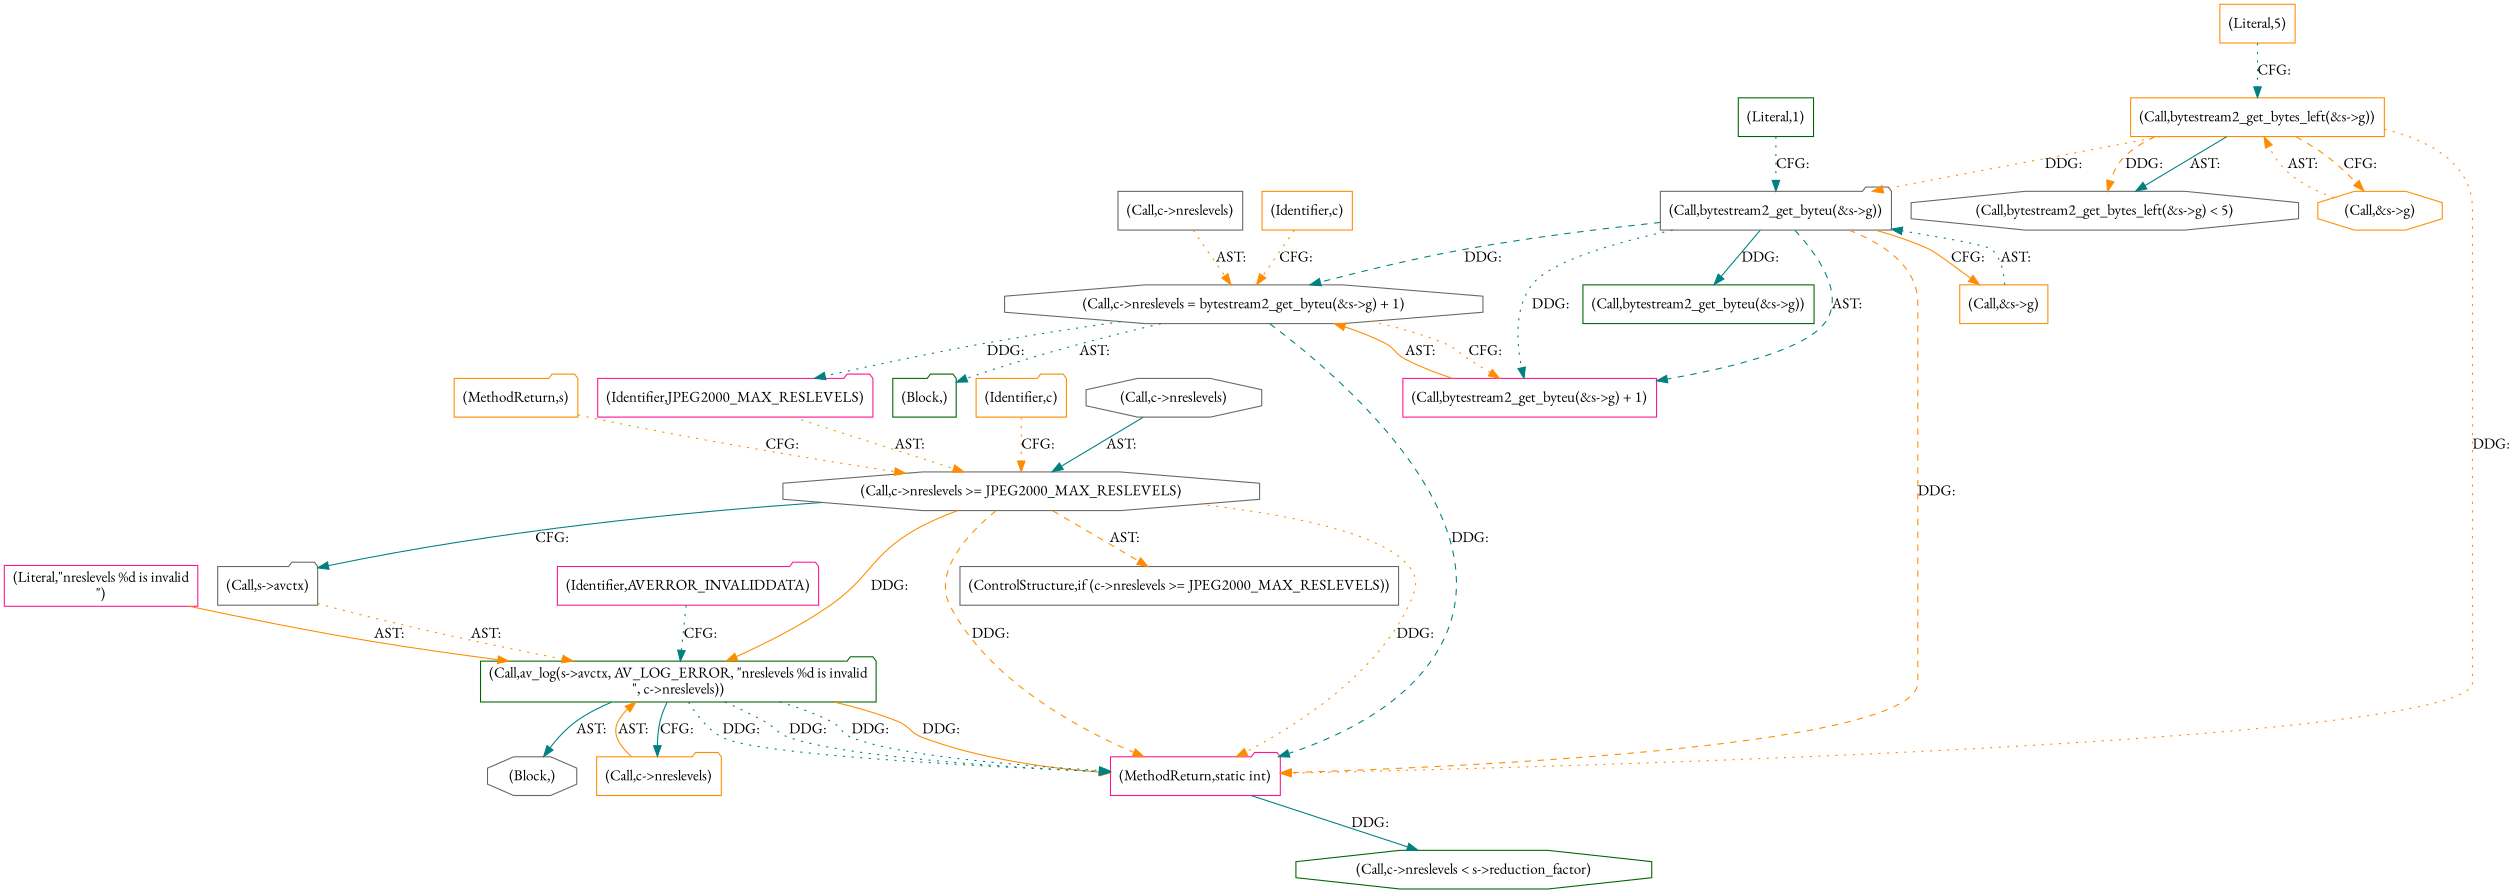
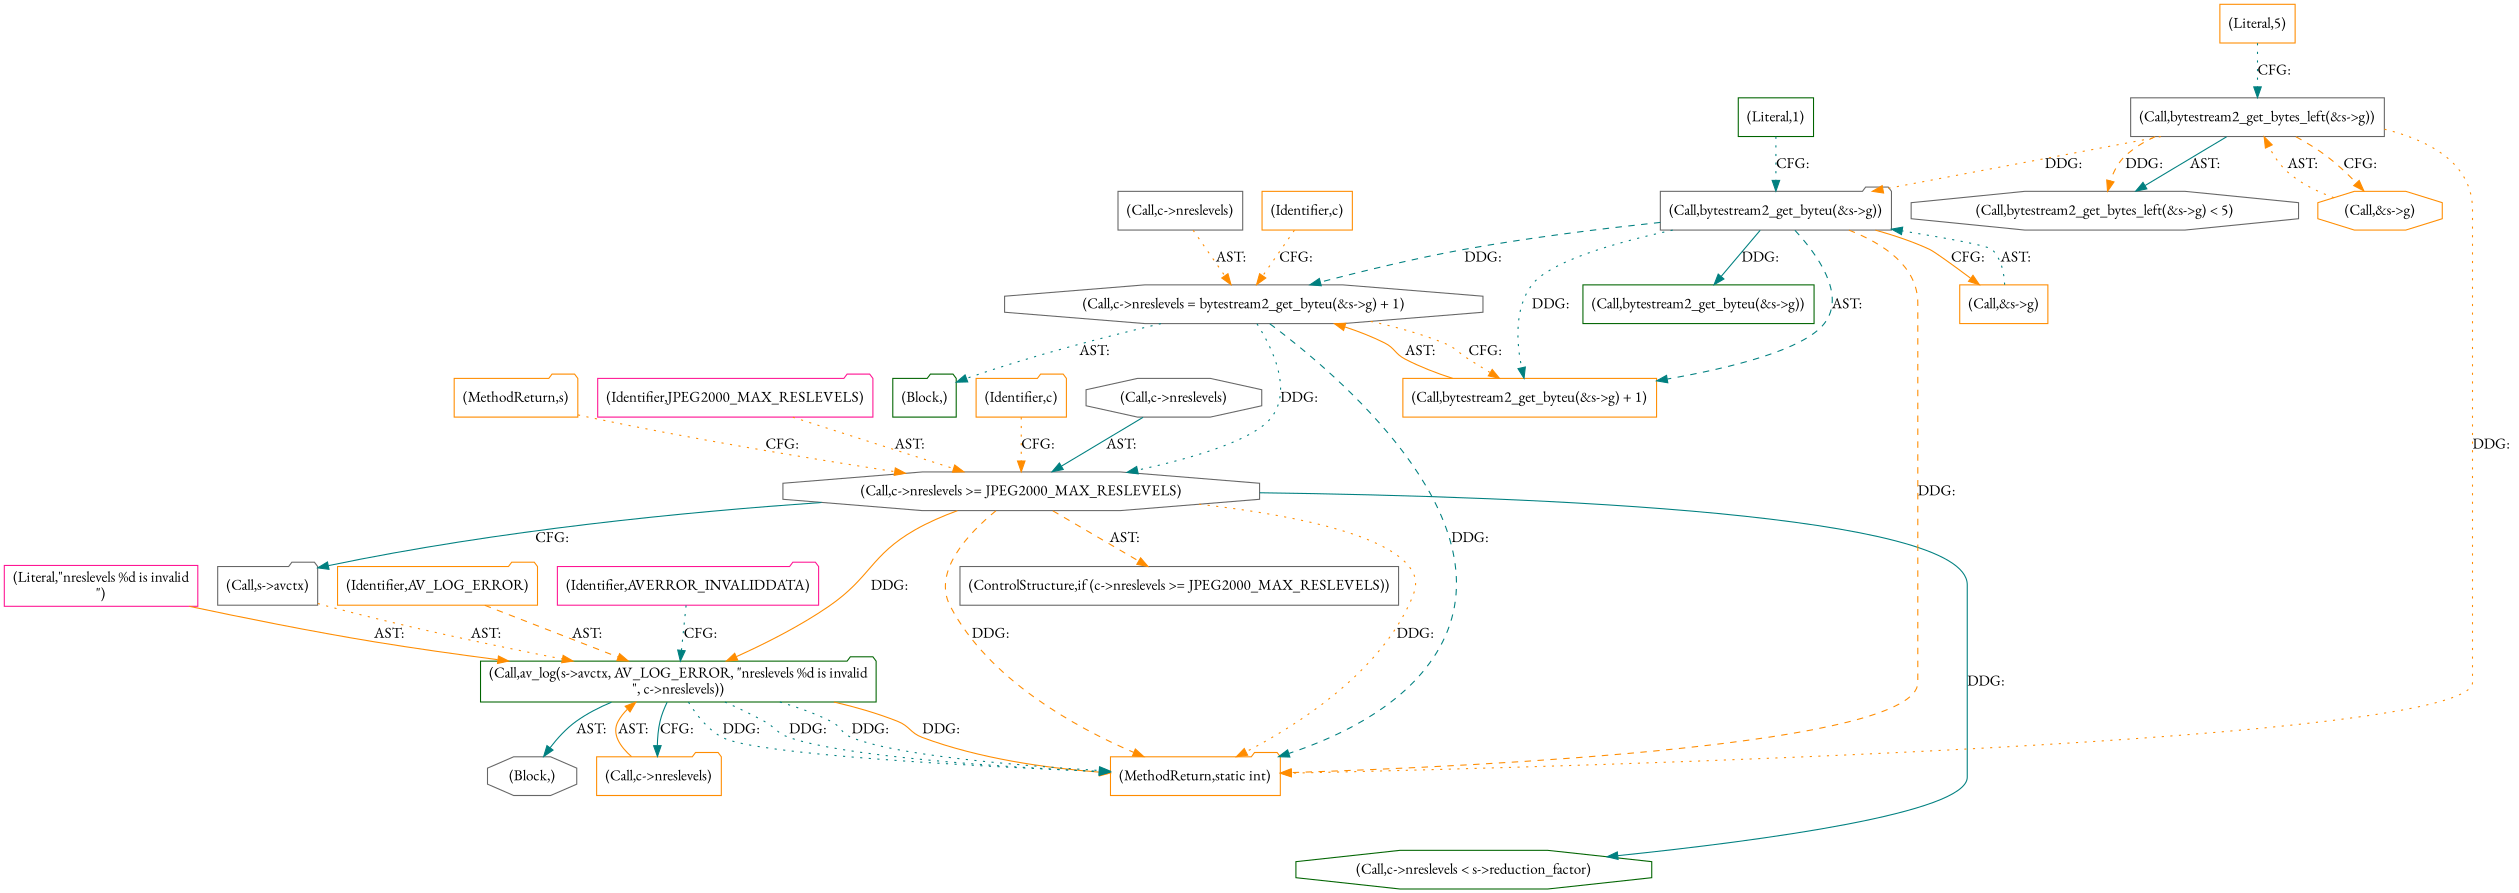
(2258, 117) -> (2258, 117)
(972, 346) -> (1254, 432)
(1530, 398) -> (1530, 398)
none -> (438, 586)
(1195, 776) -> (1195, 776)
(1329, 821) -> (1898, 542)
